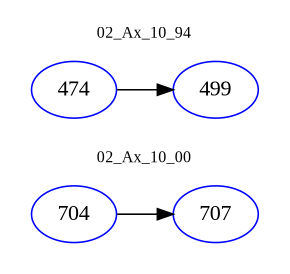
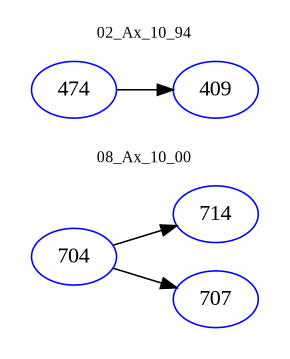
(216, 90) -> (216, 90)
(145, 158) -> (145, 158)
none -> (216, 214)
